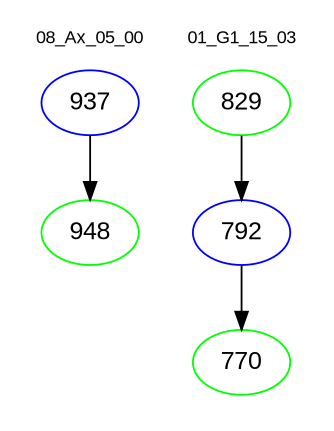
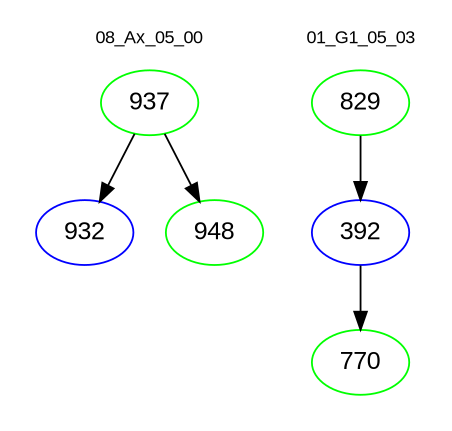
(242, 39) -> (361, 39)
(90, 103) -> (150, 103)
none -> (85, 233)
(242, 233) -> (361, 233)
